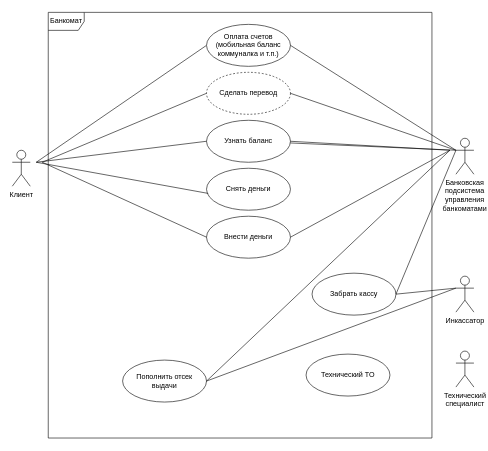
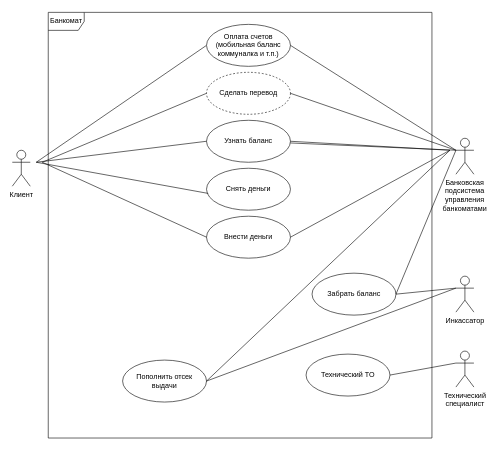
(354, 294) -> (354, 294)
none -> (423, 369)
